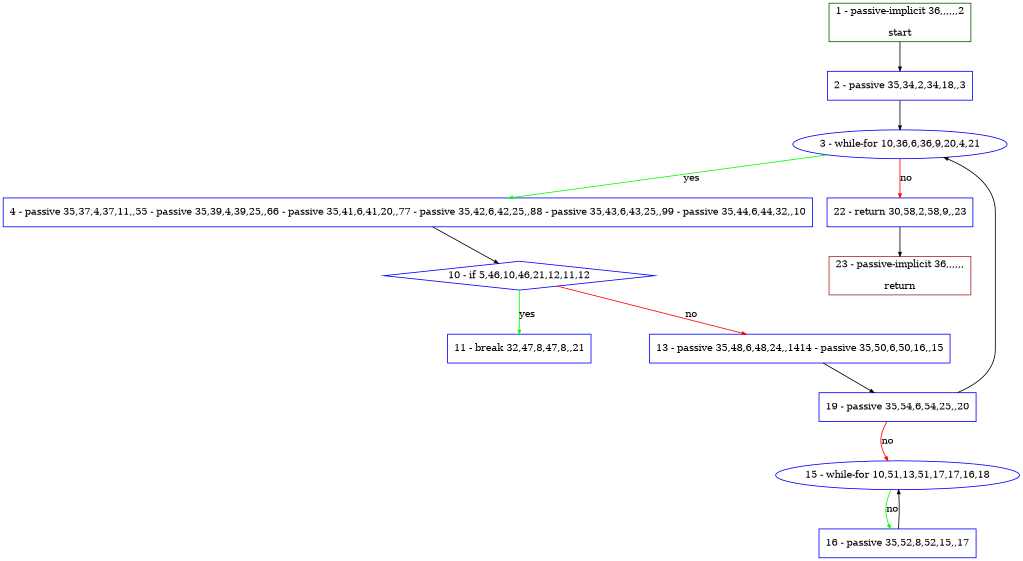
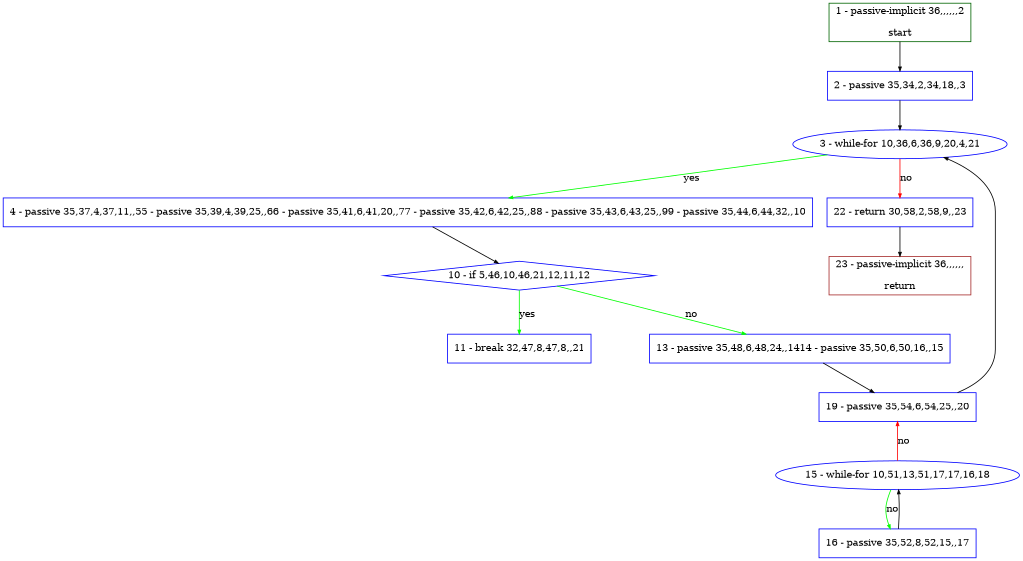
(650, 310) -> (650, 310)
(881, 439) -> (898, 443)
